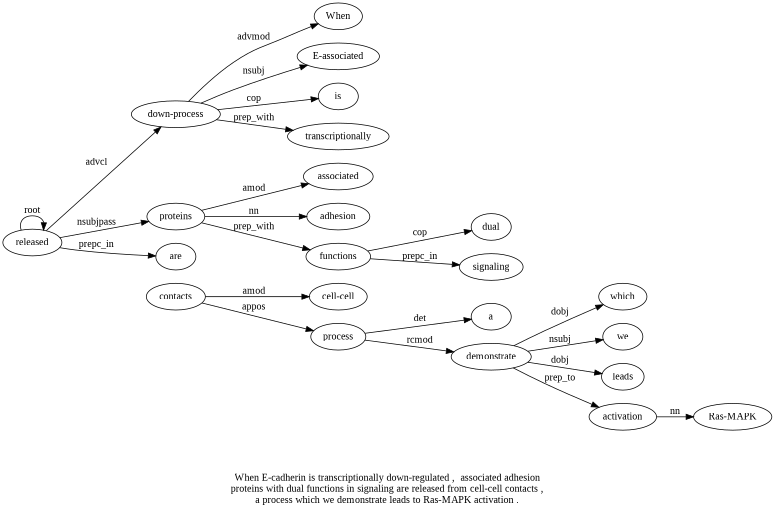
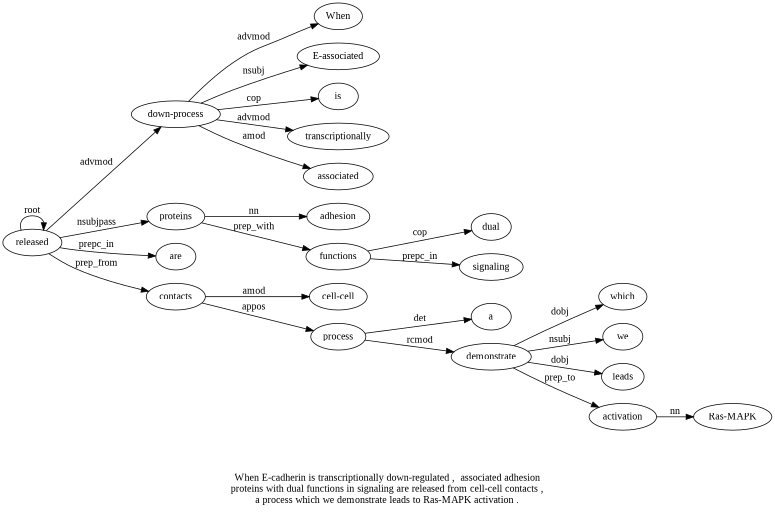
(254, 118) -> (254, 118)
(97, 162) -> (97, 162)
(252, 198) -> (250, 148)
none -> (94, 276)
